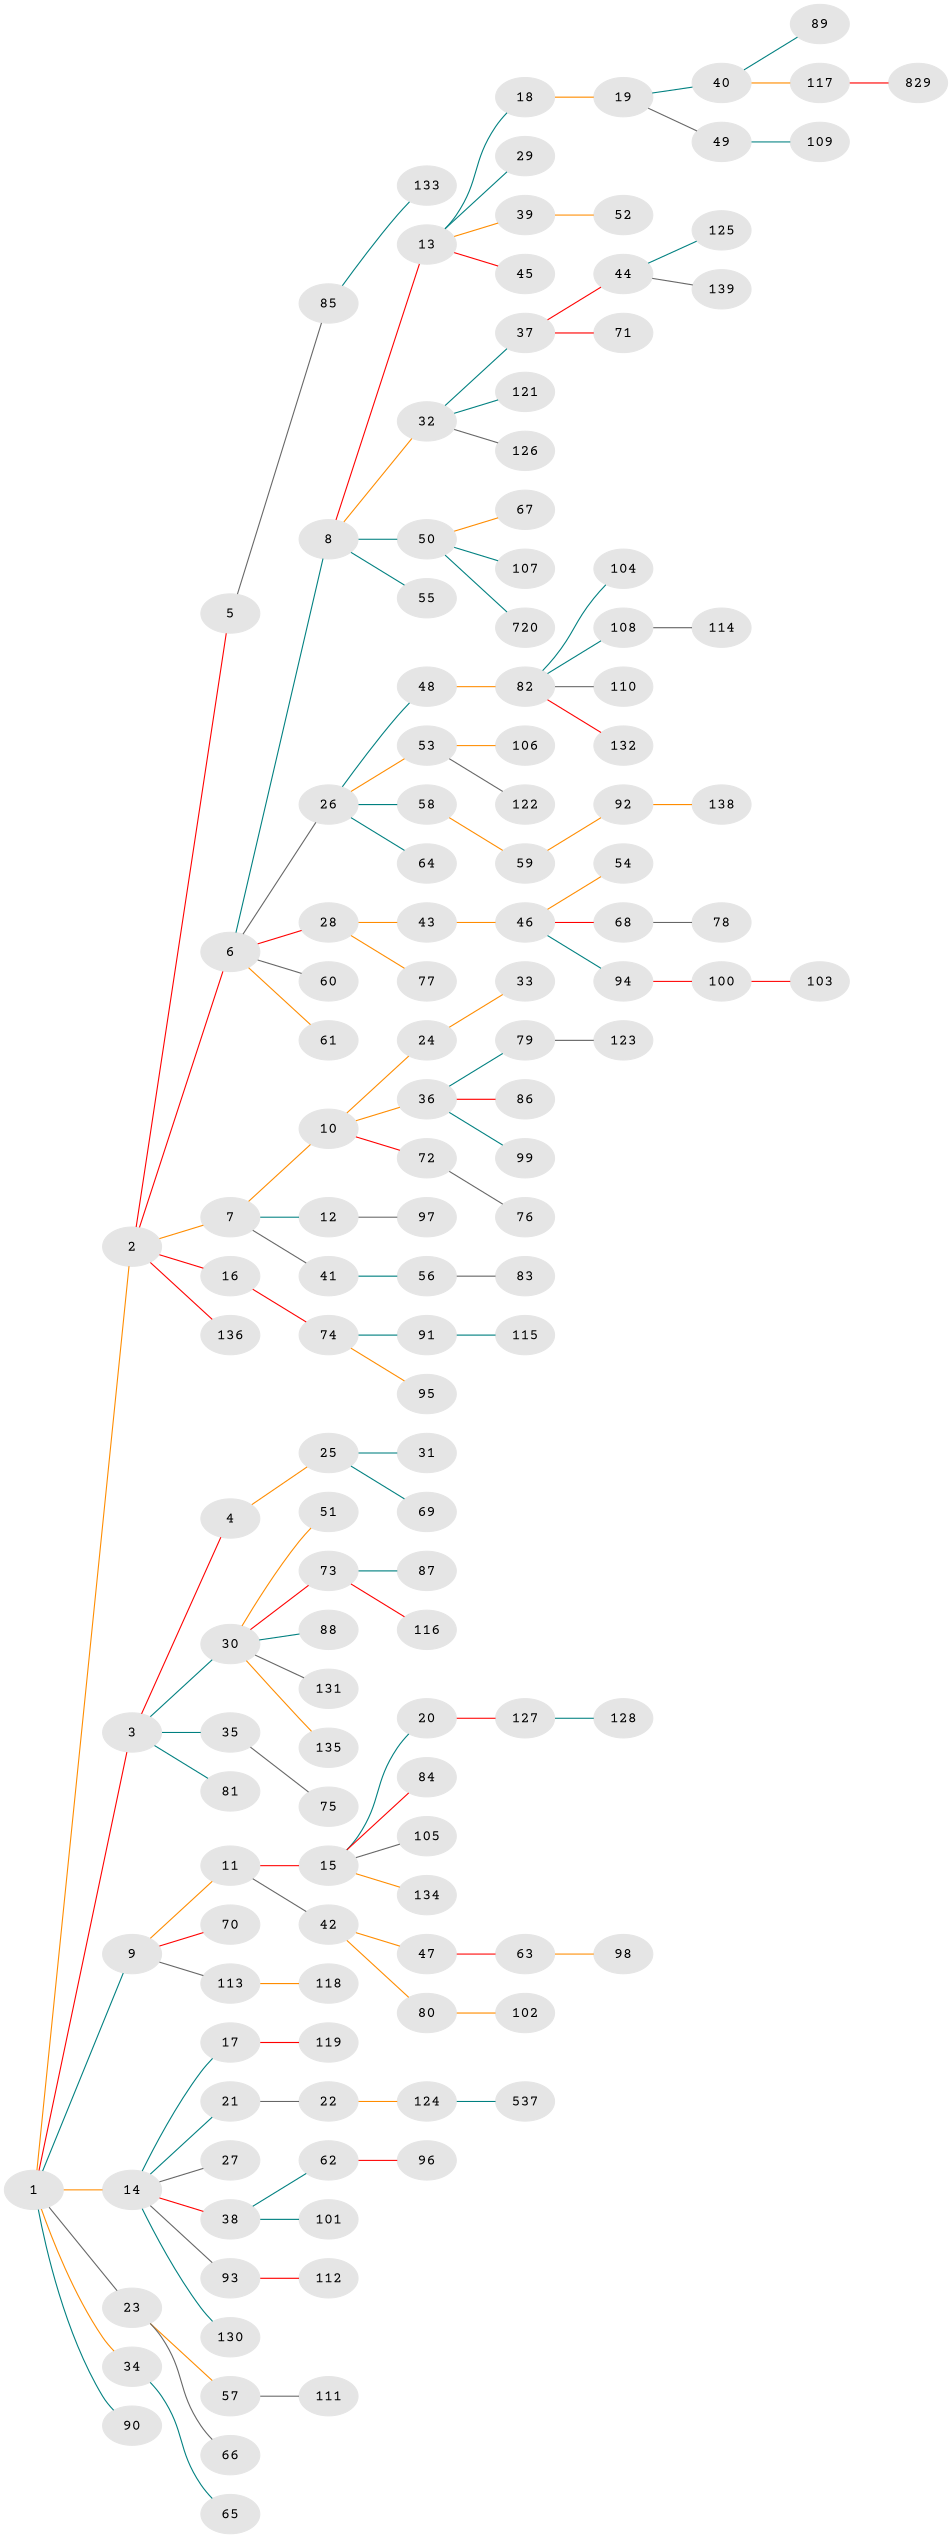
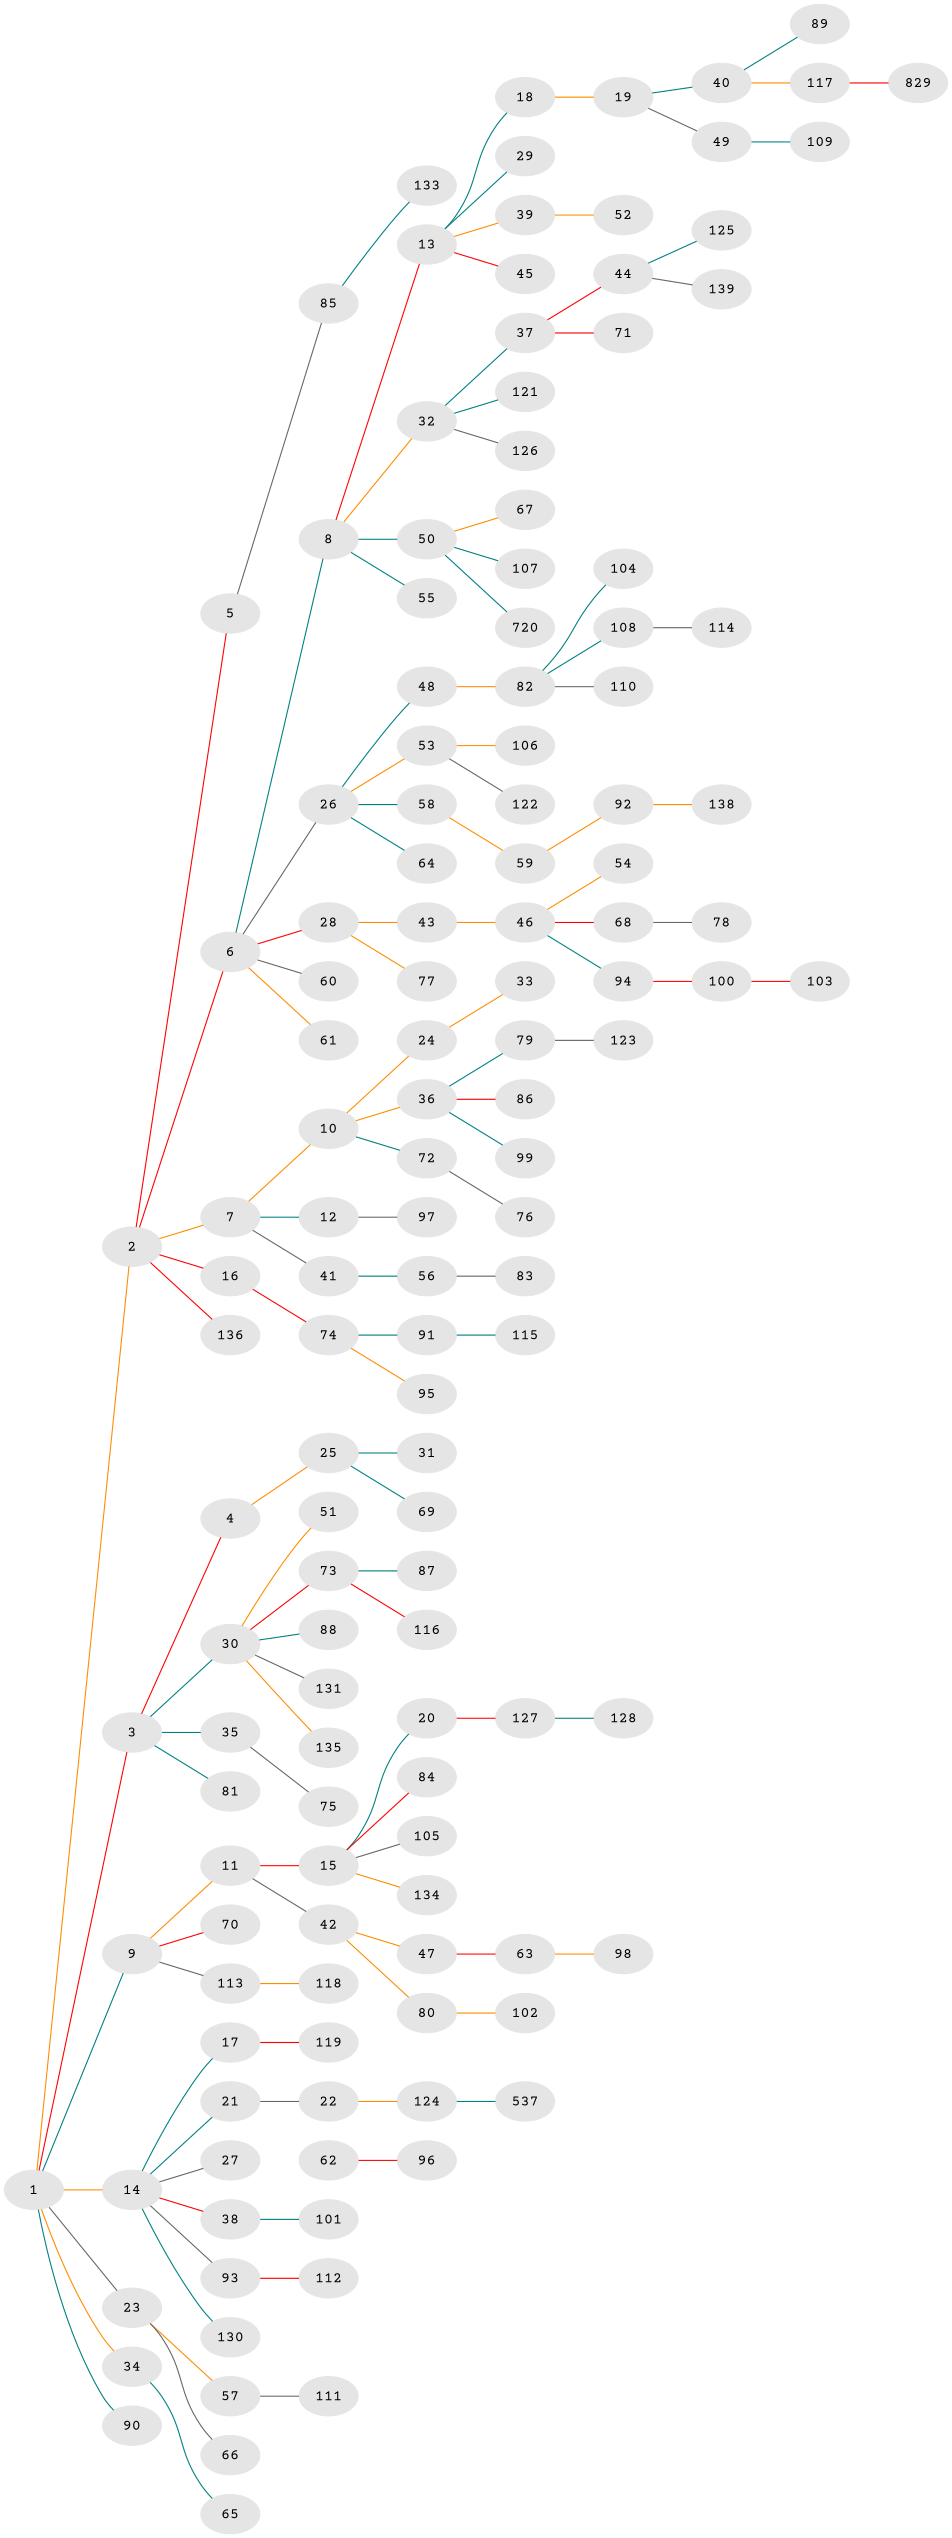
(623, 746) -> none
(378, 1144) -> (378, 1144)
(279, 2190) -> none
